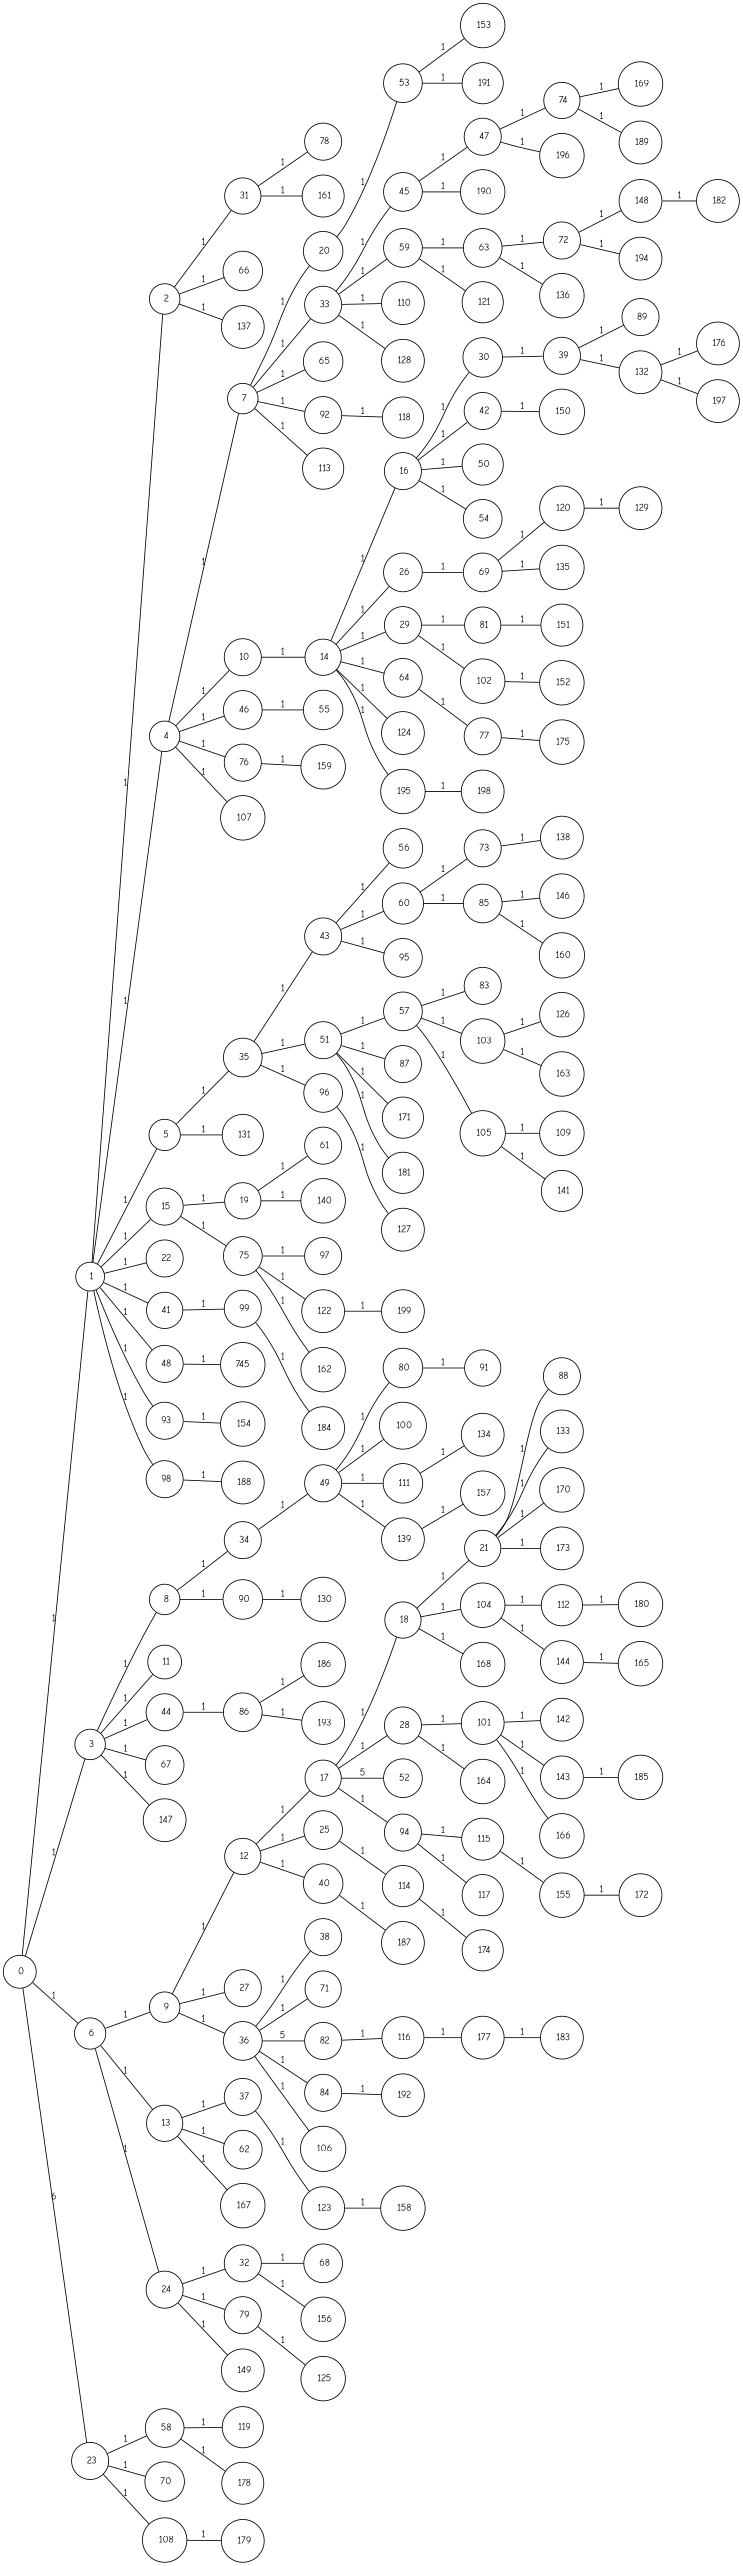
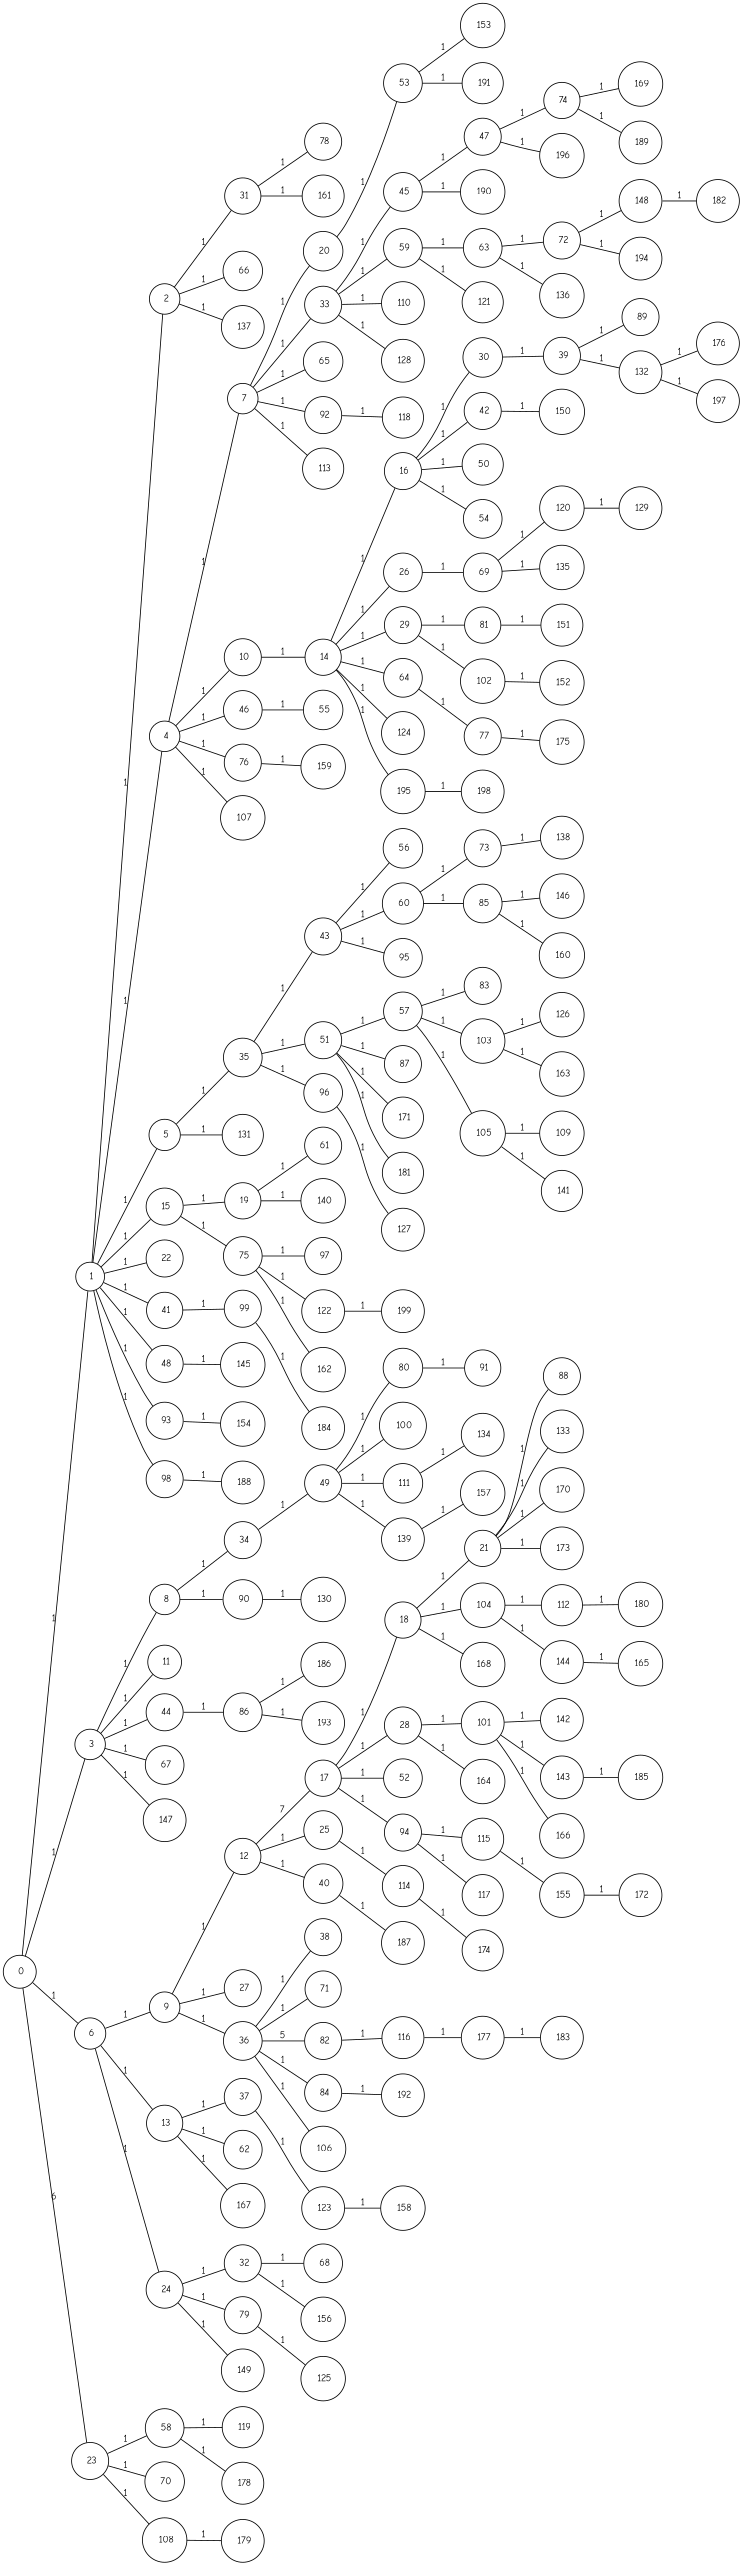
(243, 1365) -> (243, 1365)
(363, 1773) -> (363, 1773)
(283, 1810) -> (283, 1810)
